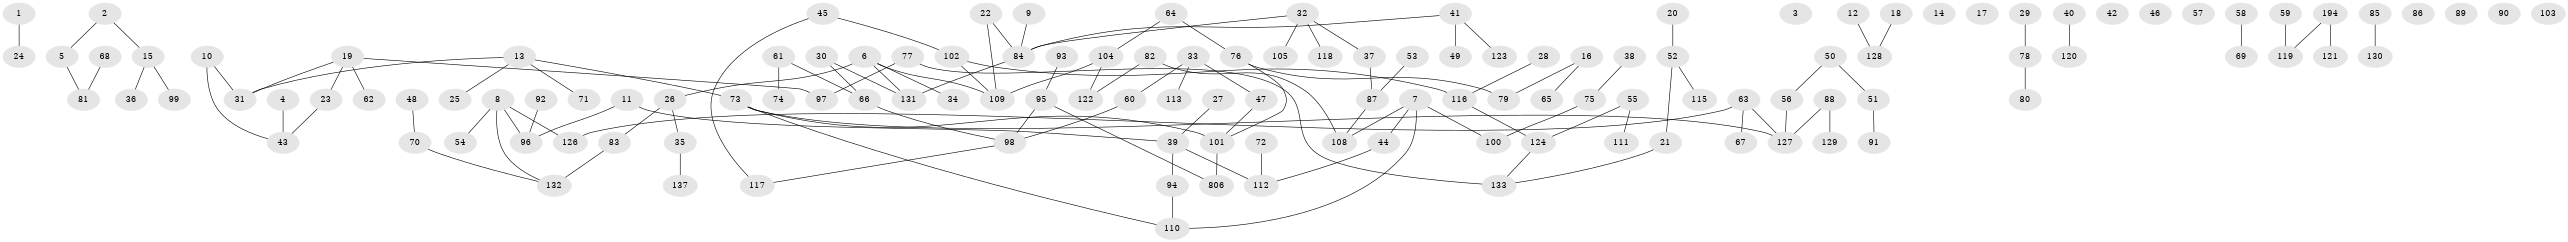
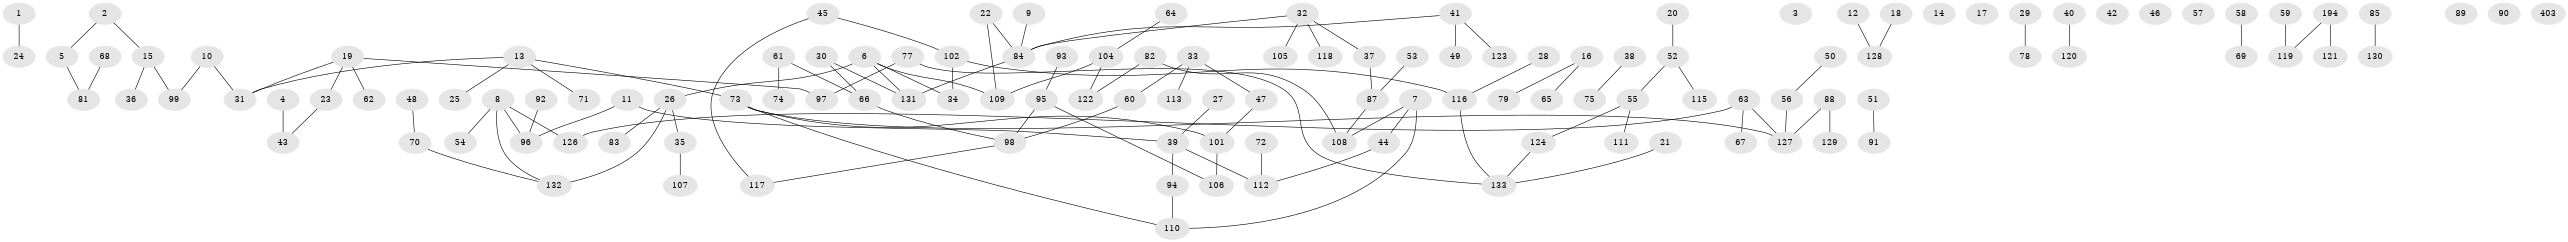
(2418, 14) -> none
(2548, 14) -> (2548, 14)
(1236, 57) -> none
(975, 78) -> (953, 77)
(1852, 78) -> none
(1669, 100) -> (1653, 78)
(2025, 100) -> none
(223, 115) -> (191, 78)
(1499, 121) -> (1468, 147)
(1494, 143) -> none
(585, 164) -> (628, 159)
(680, 186) -> (680, 186)
(1217, 186) -> (1217, 186)
